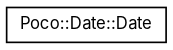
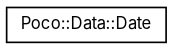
(86, 25) -> (86, 25)
